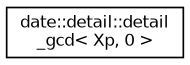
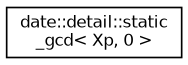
(95, 32) -> (94, 32)
